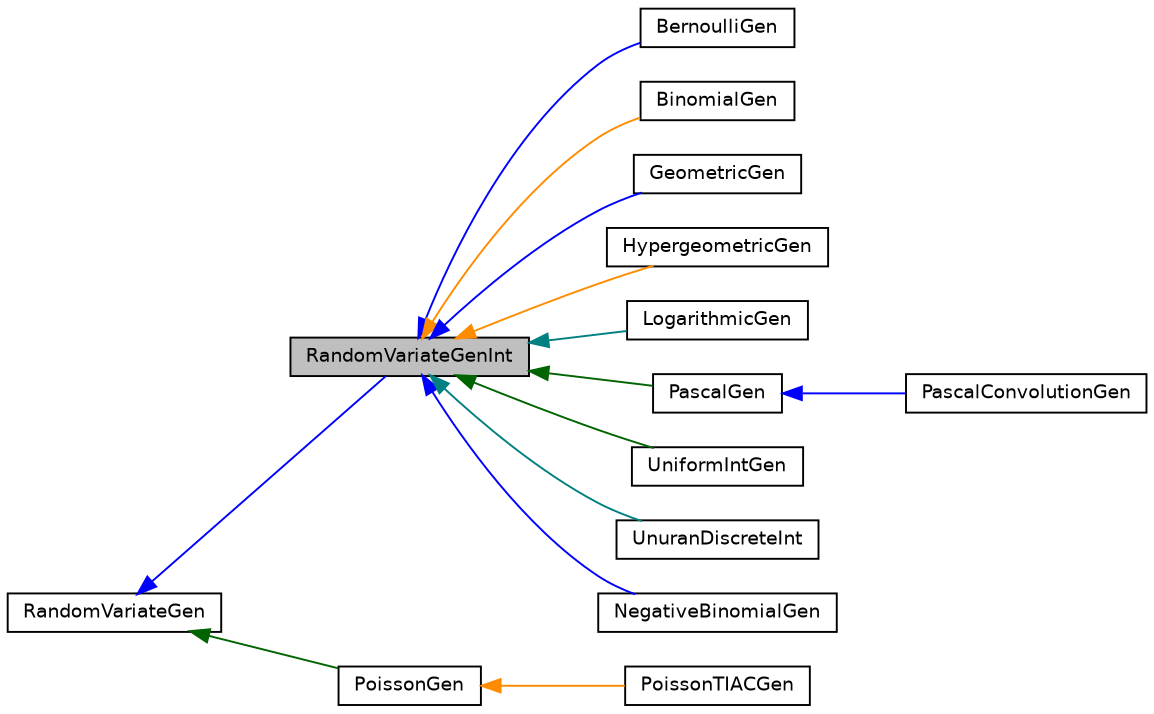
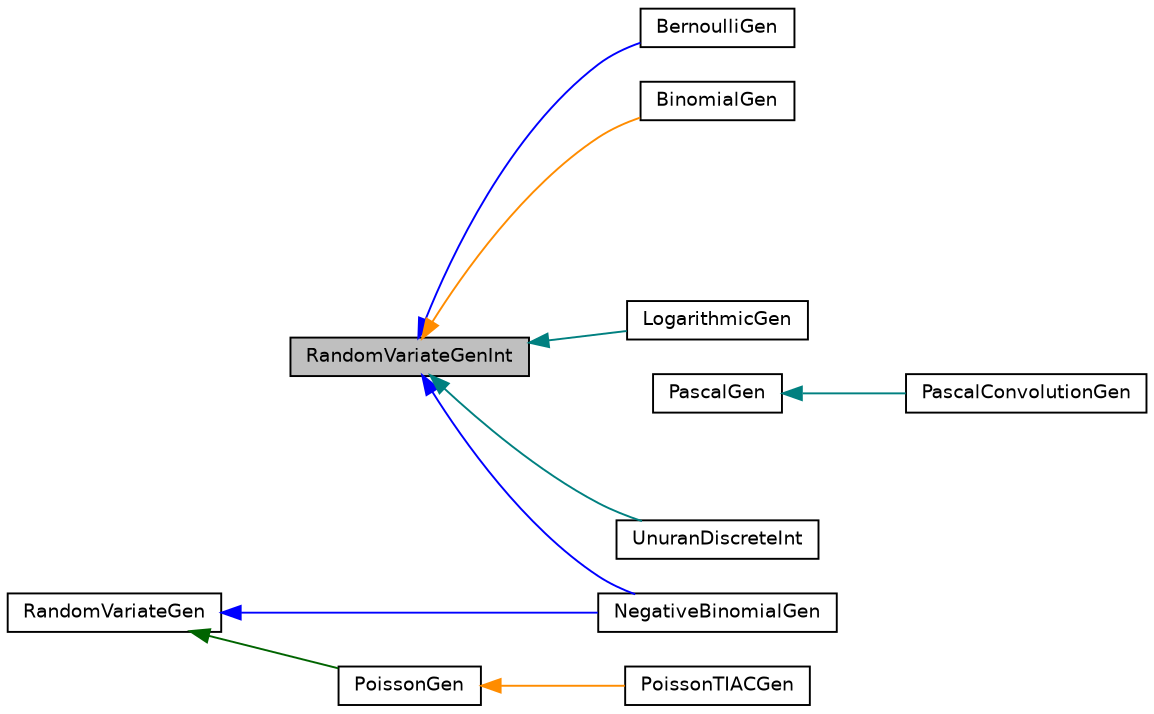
(718, 174) -> none
(718, 247) -> none
(601, 380) -> none
(854, 393) -> (854, 393)
(718, 466) -> none
(269, 478) -> (419, 613)
